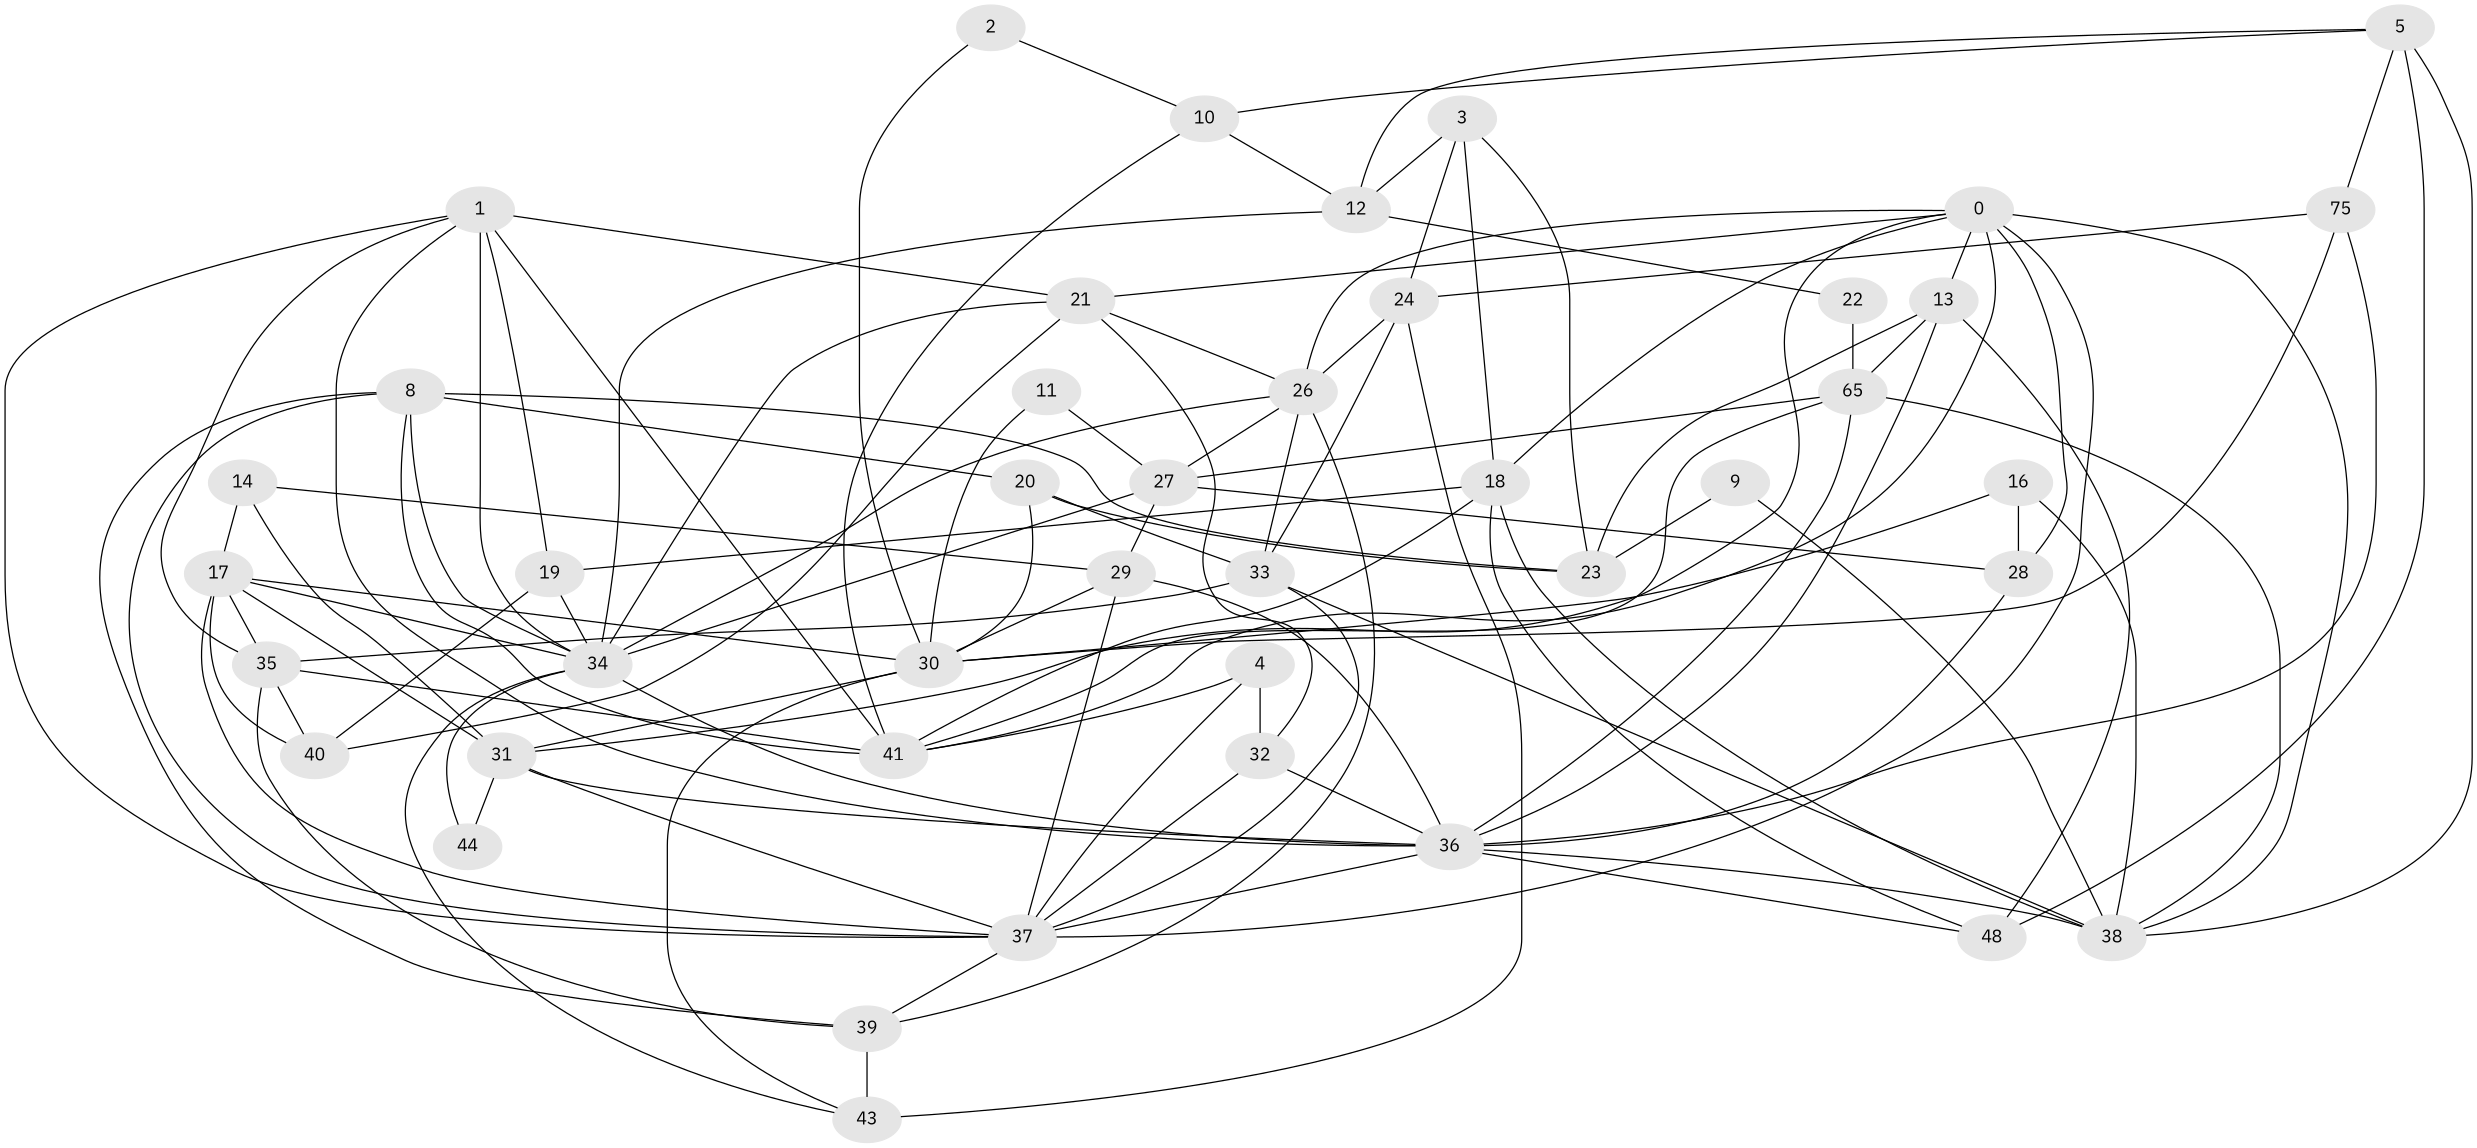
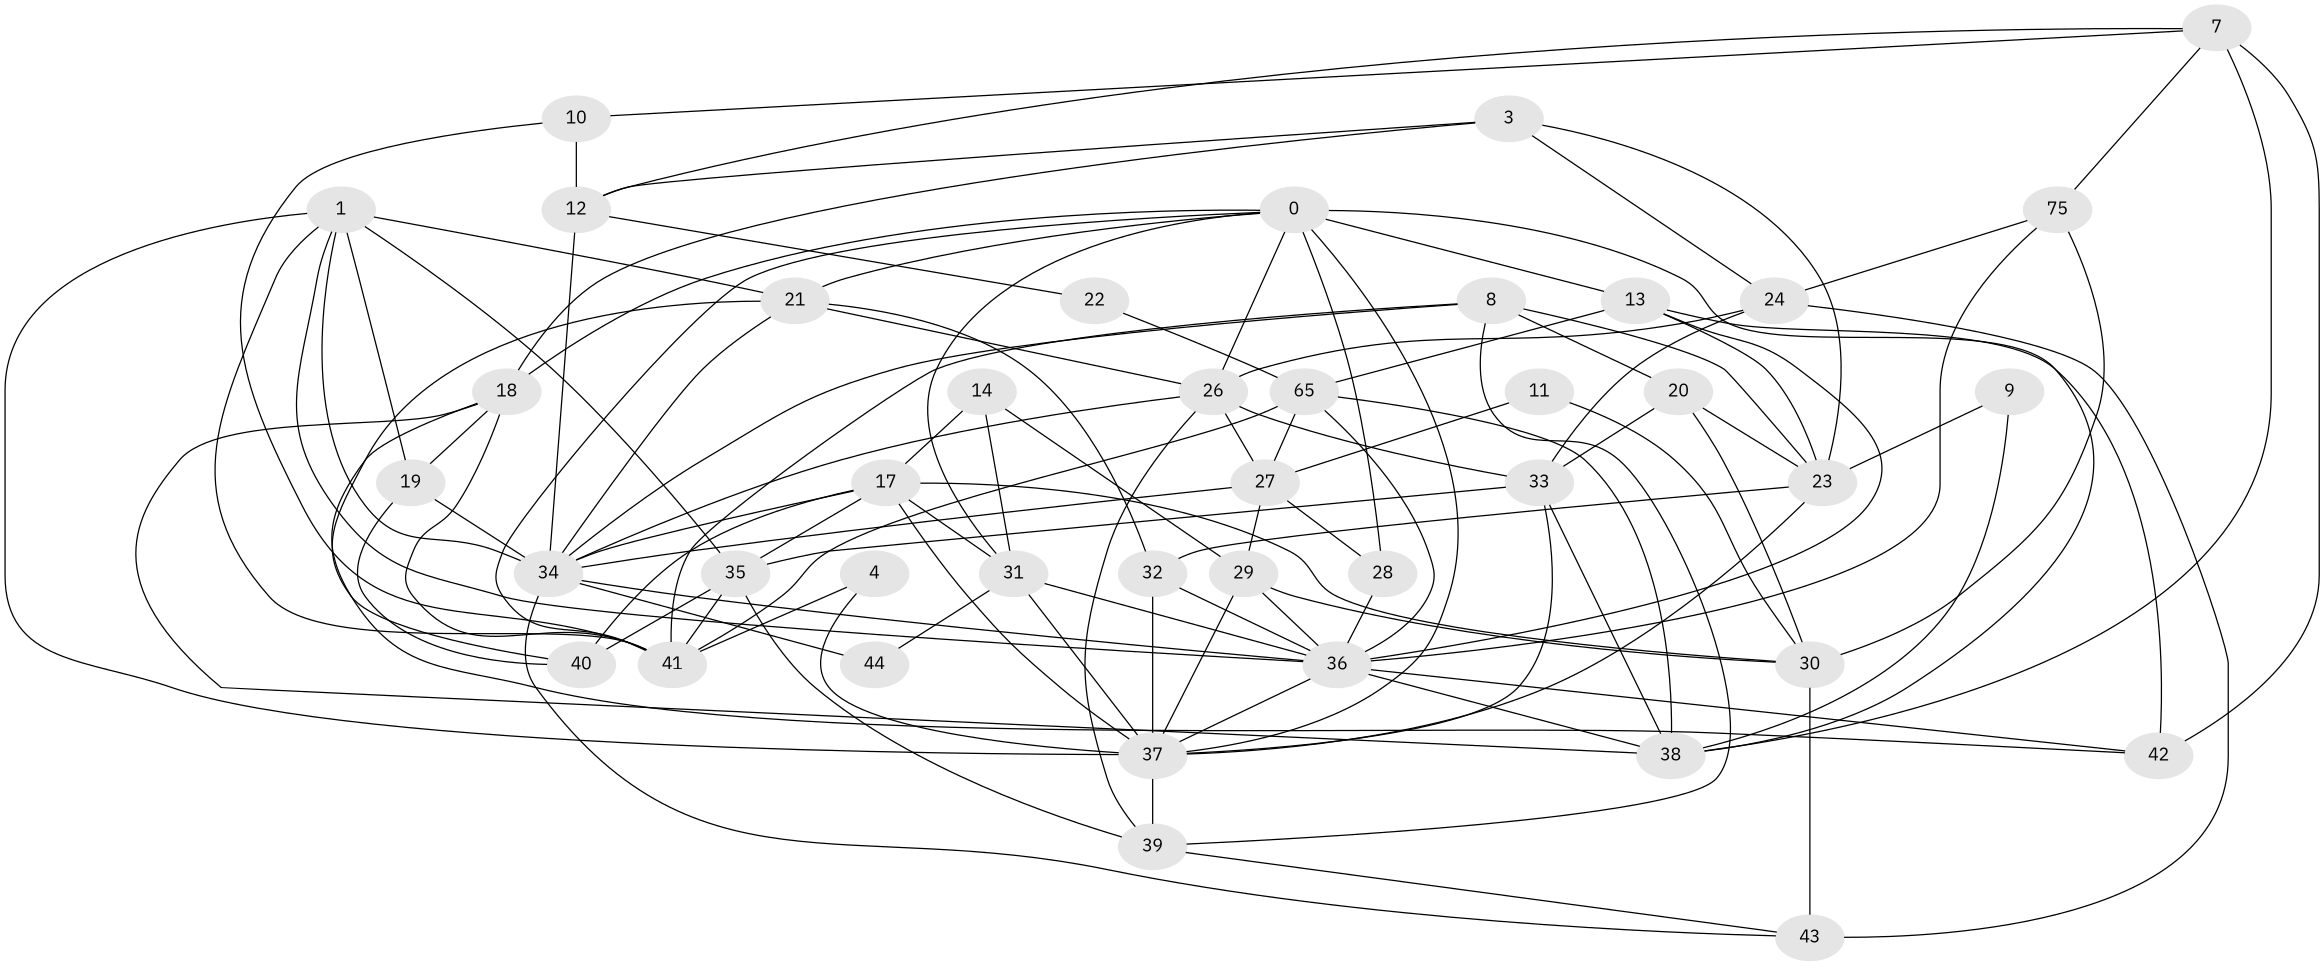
(991, 28) -> none
(2400, 28) -> (2217, 28)
(2018, 483) -> none
(716, 710) -> none
(1260, 710) -> (1482, 516)
(303, 869) -> (1524, 696)
(1992, 938) -> (2159, 756)
